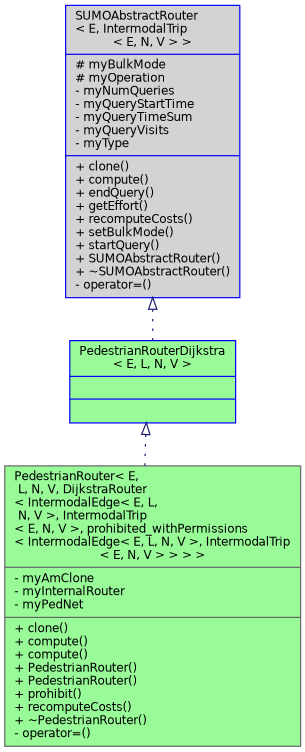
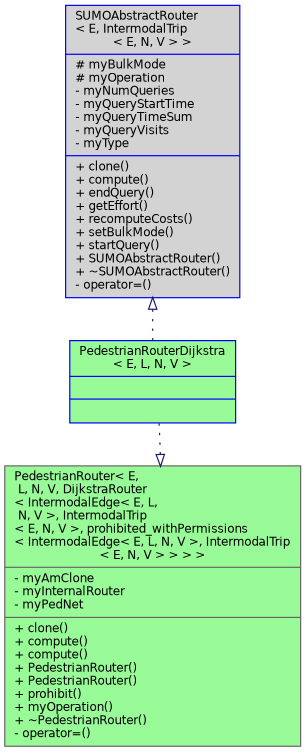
(145, 451) -> (160, 438)
(73, 707) -> (64, 707)
